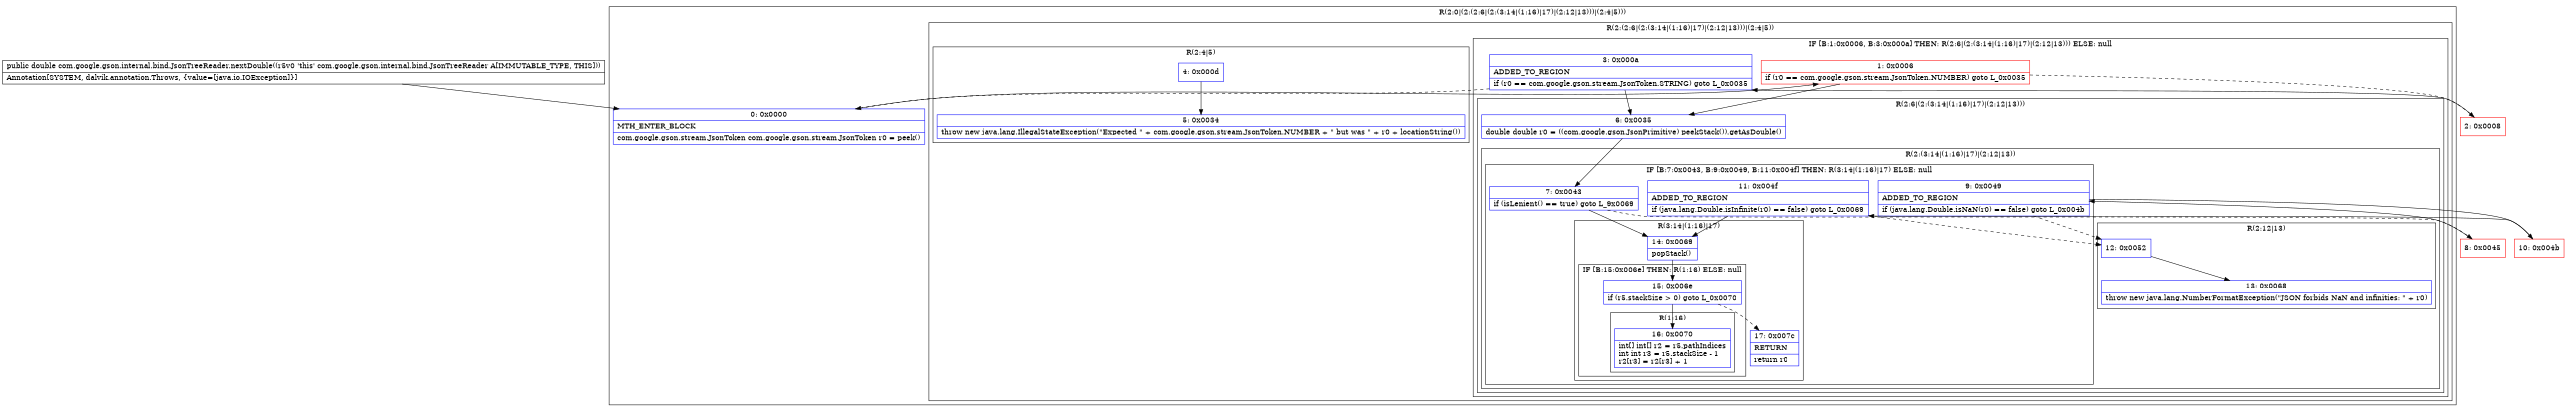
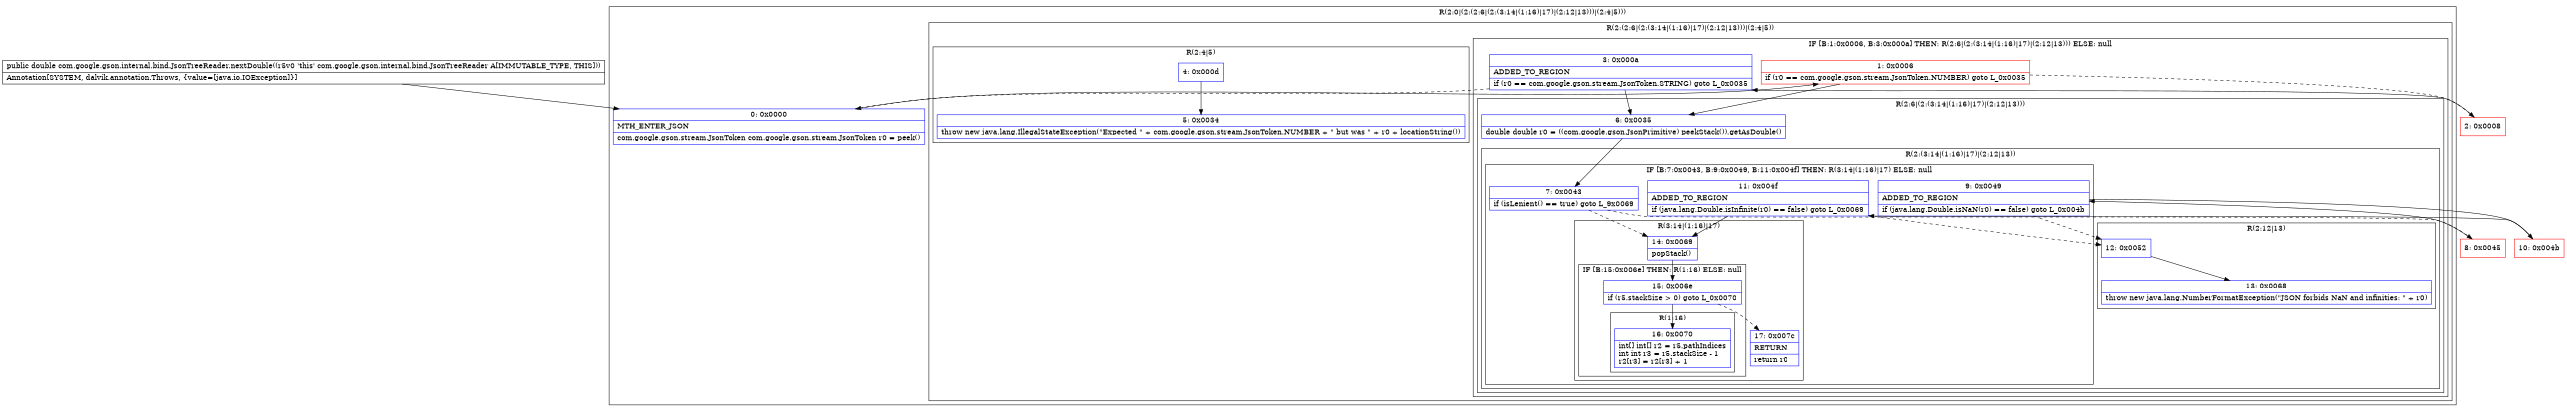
(657, 126) -> (653, 126)
(1619, 223) -> (1619, 223)
